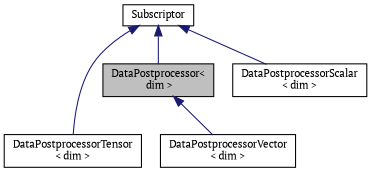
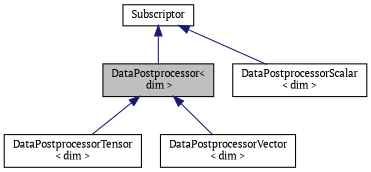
(87, 74) -> (111, 119)
